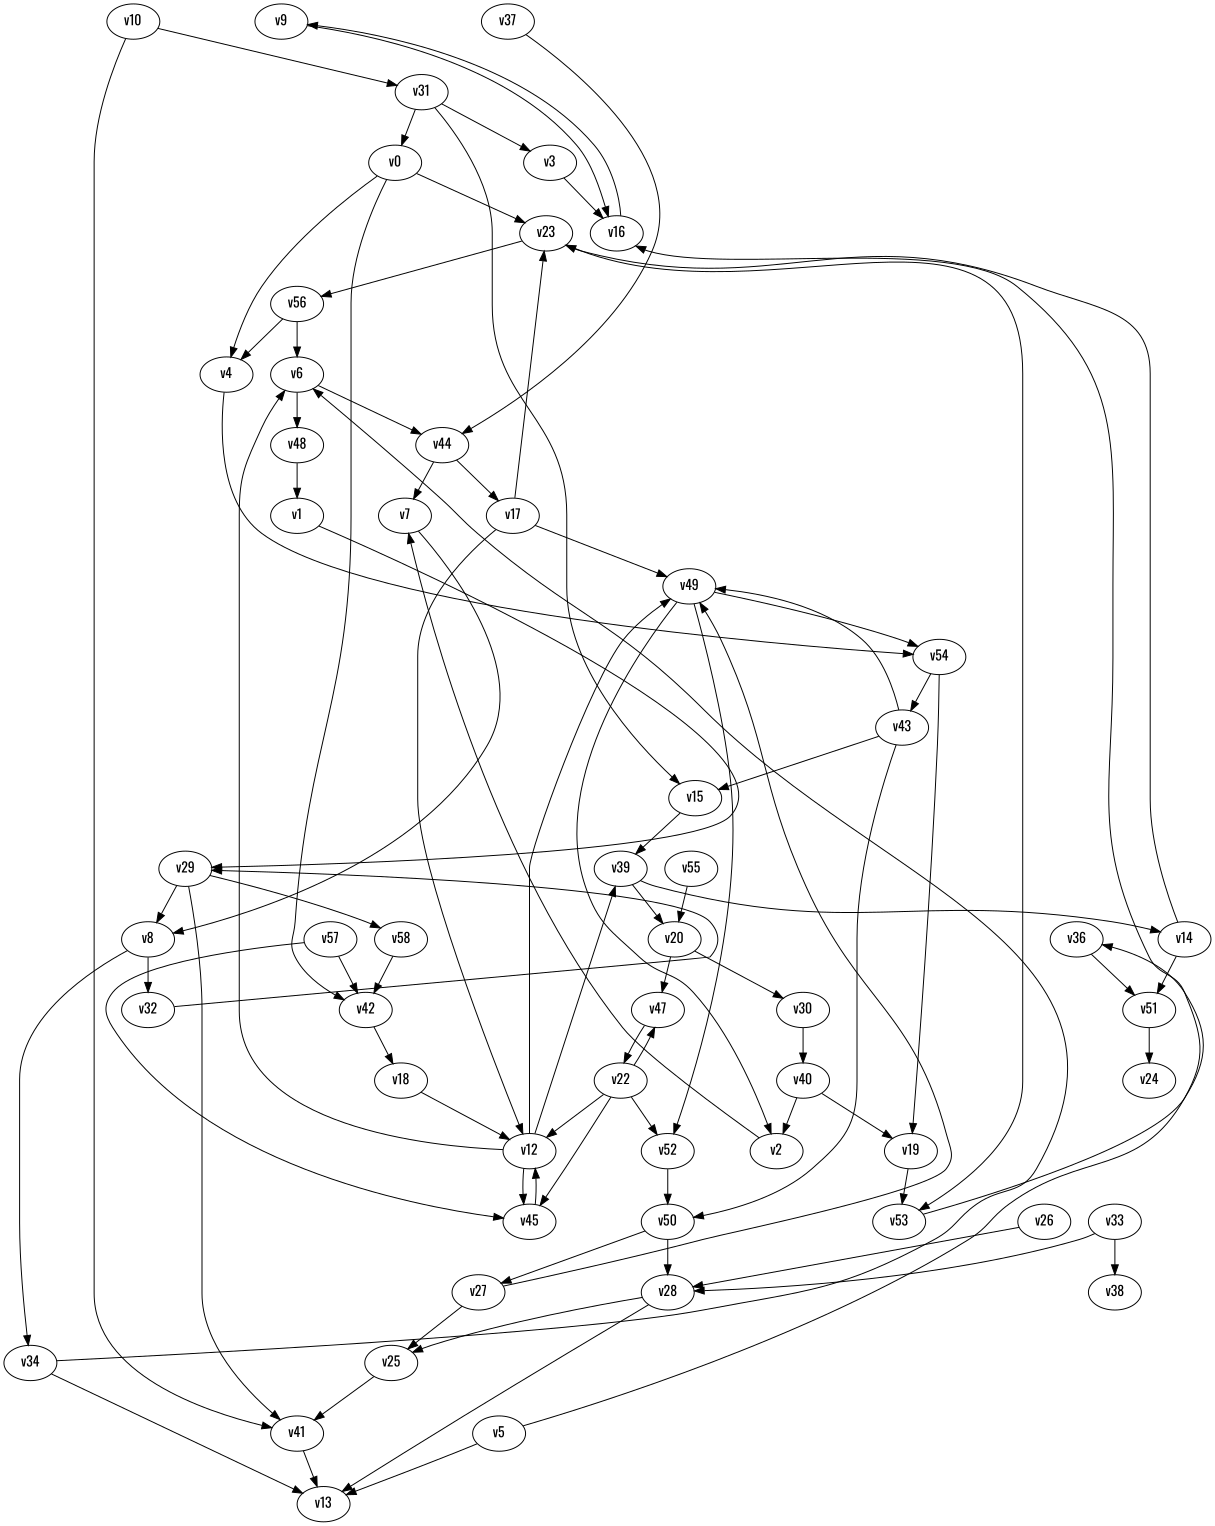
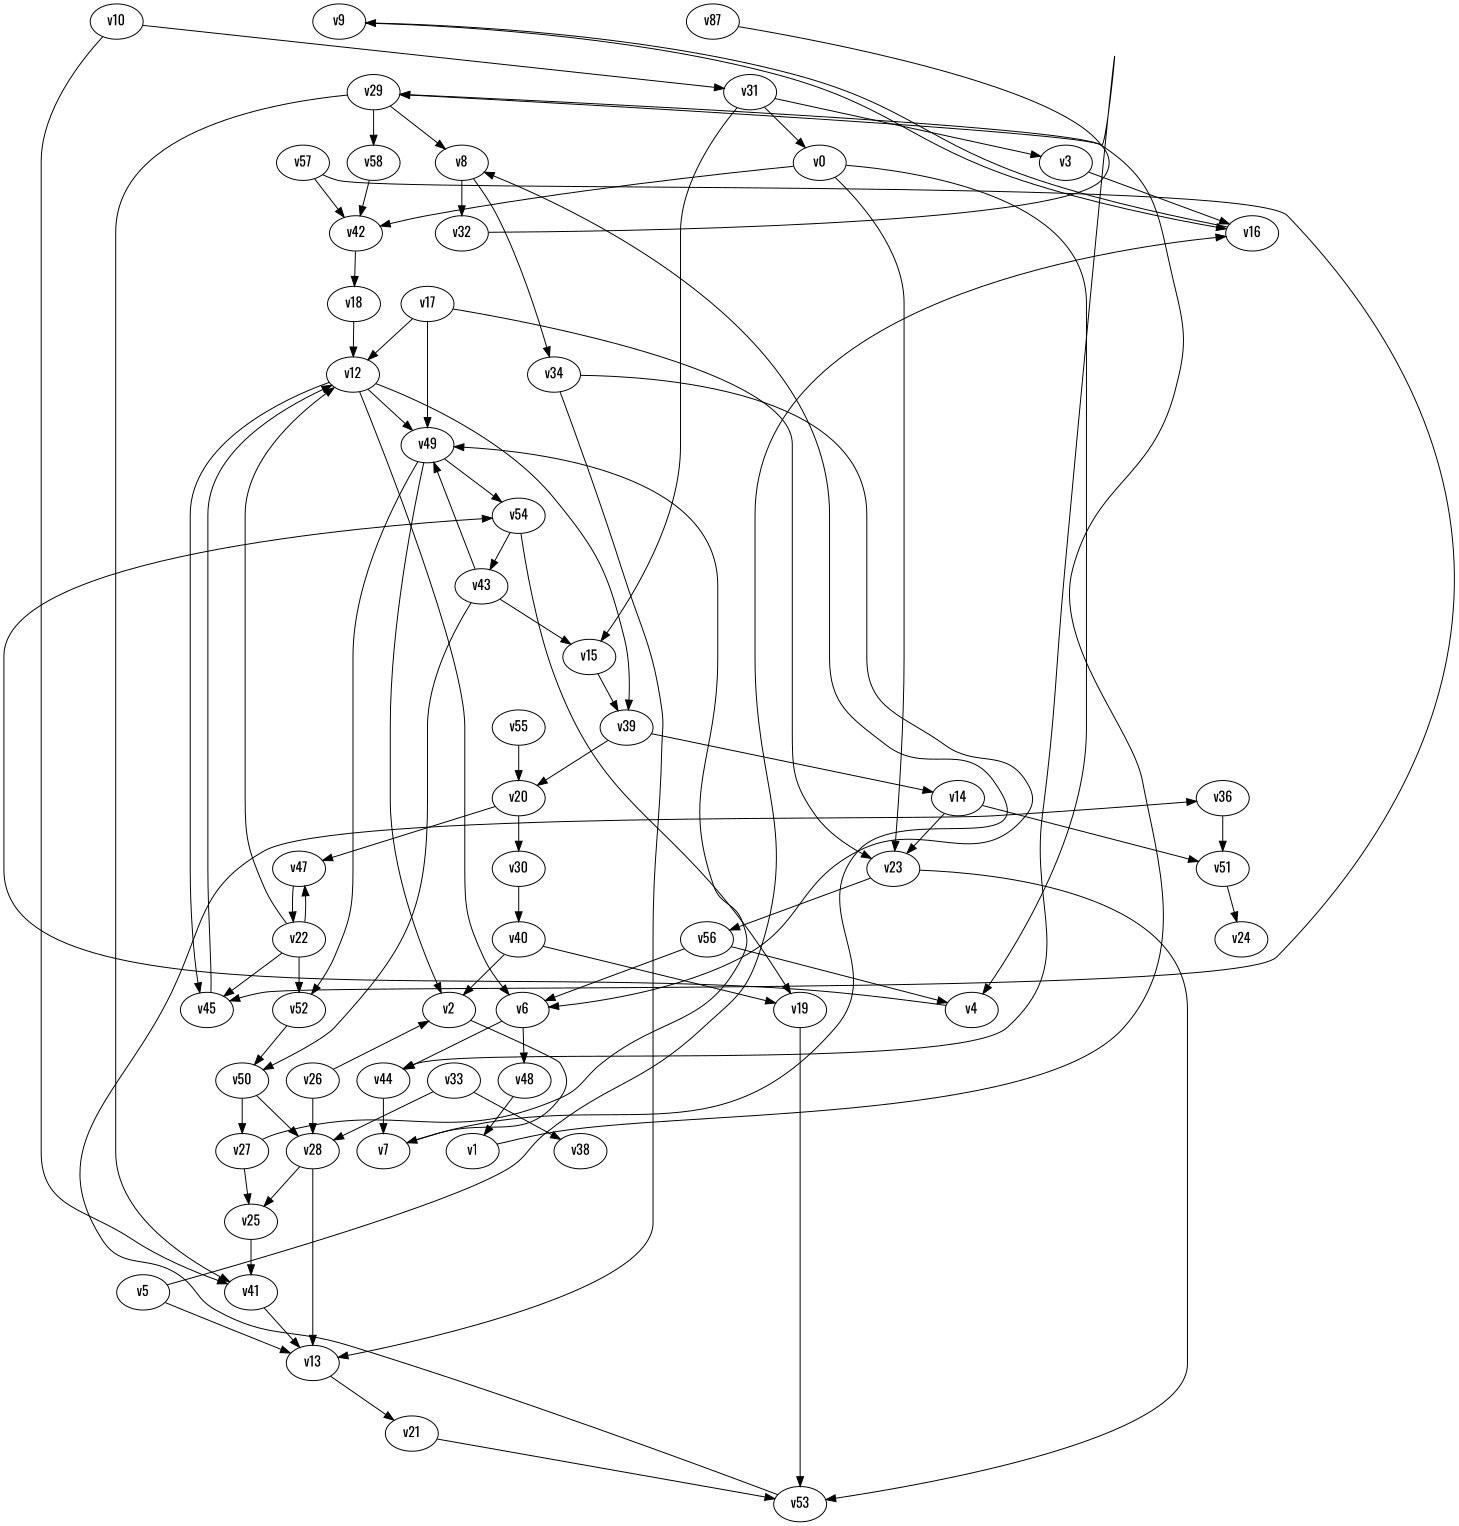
(508, 22) -> (713, 22)
(474, 477) -> none
none -> (376, 1048)
none -> (412, 1434)
